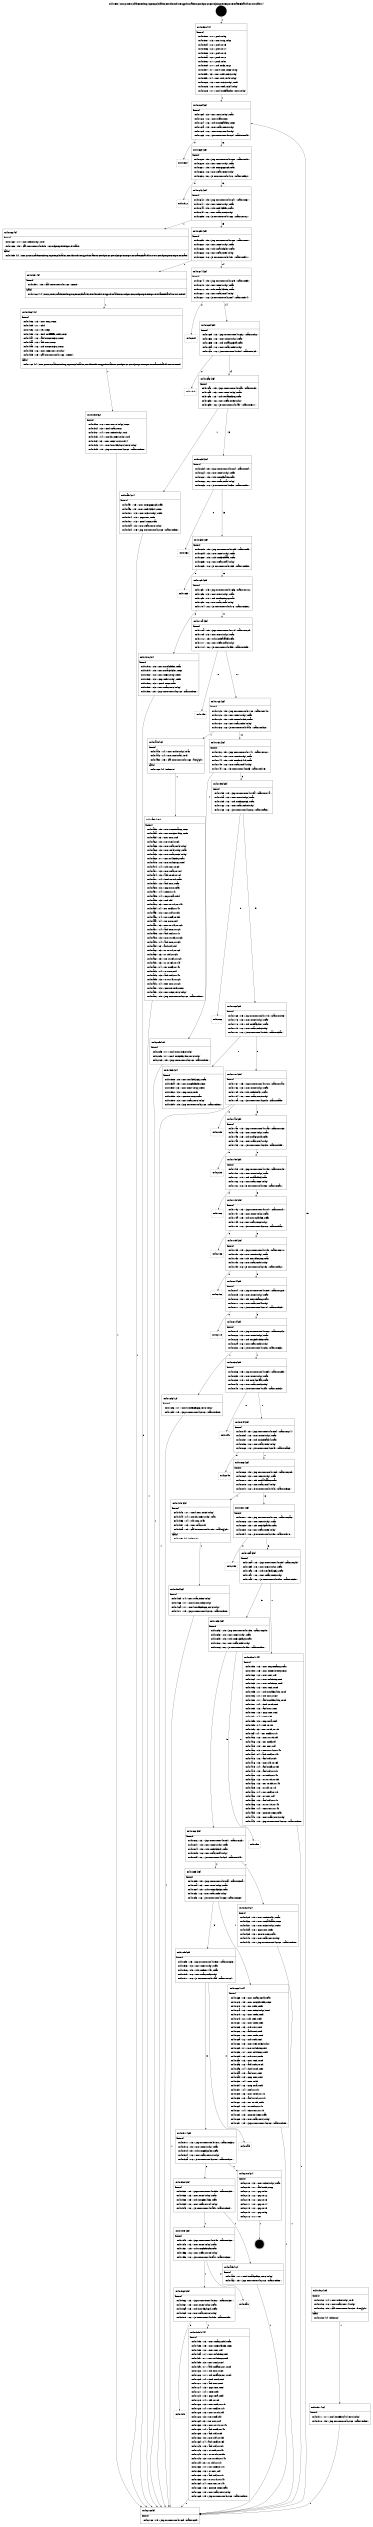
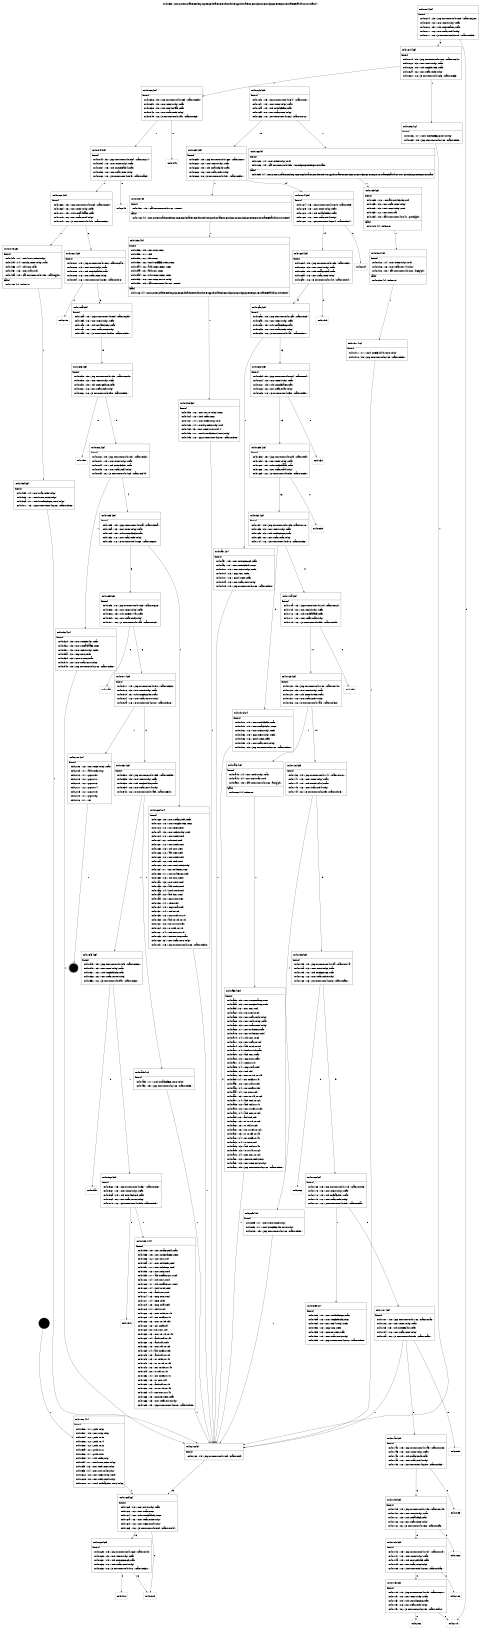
(221, 183) -> (140, 1582)
none -> (393, 209)
(256, 1274) -> (443, 1616)
(273, 1739) -> none
